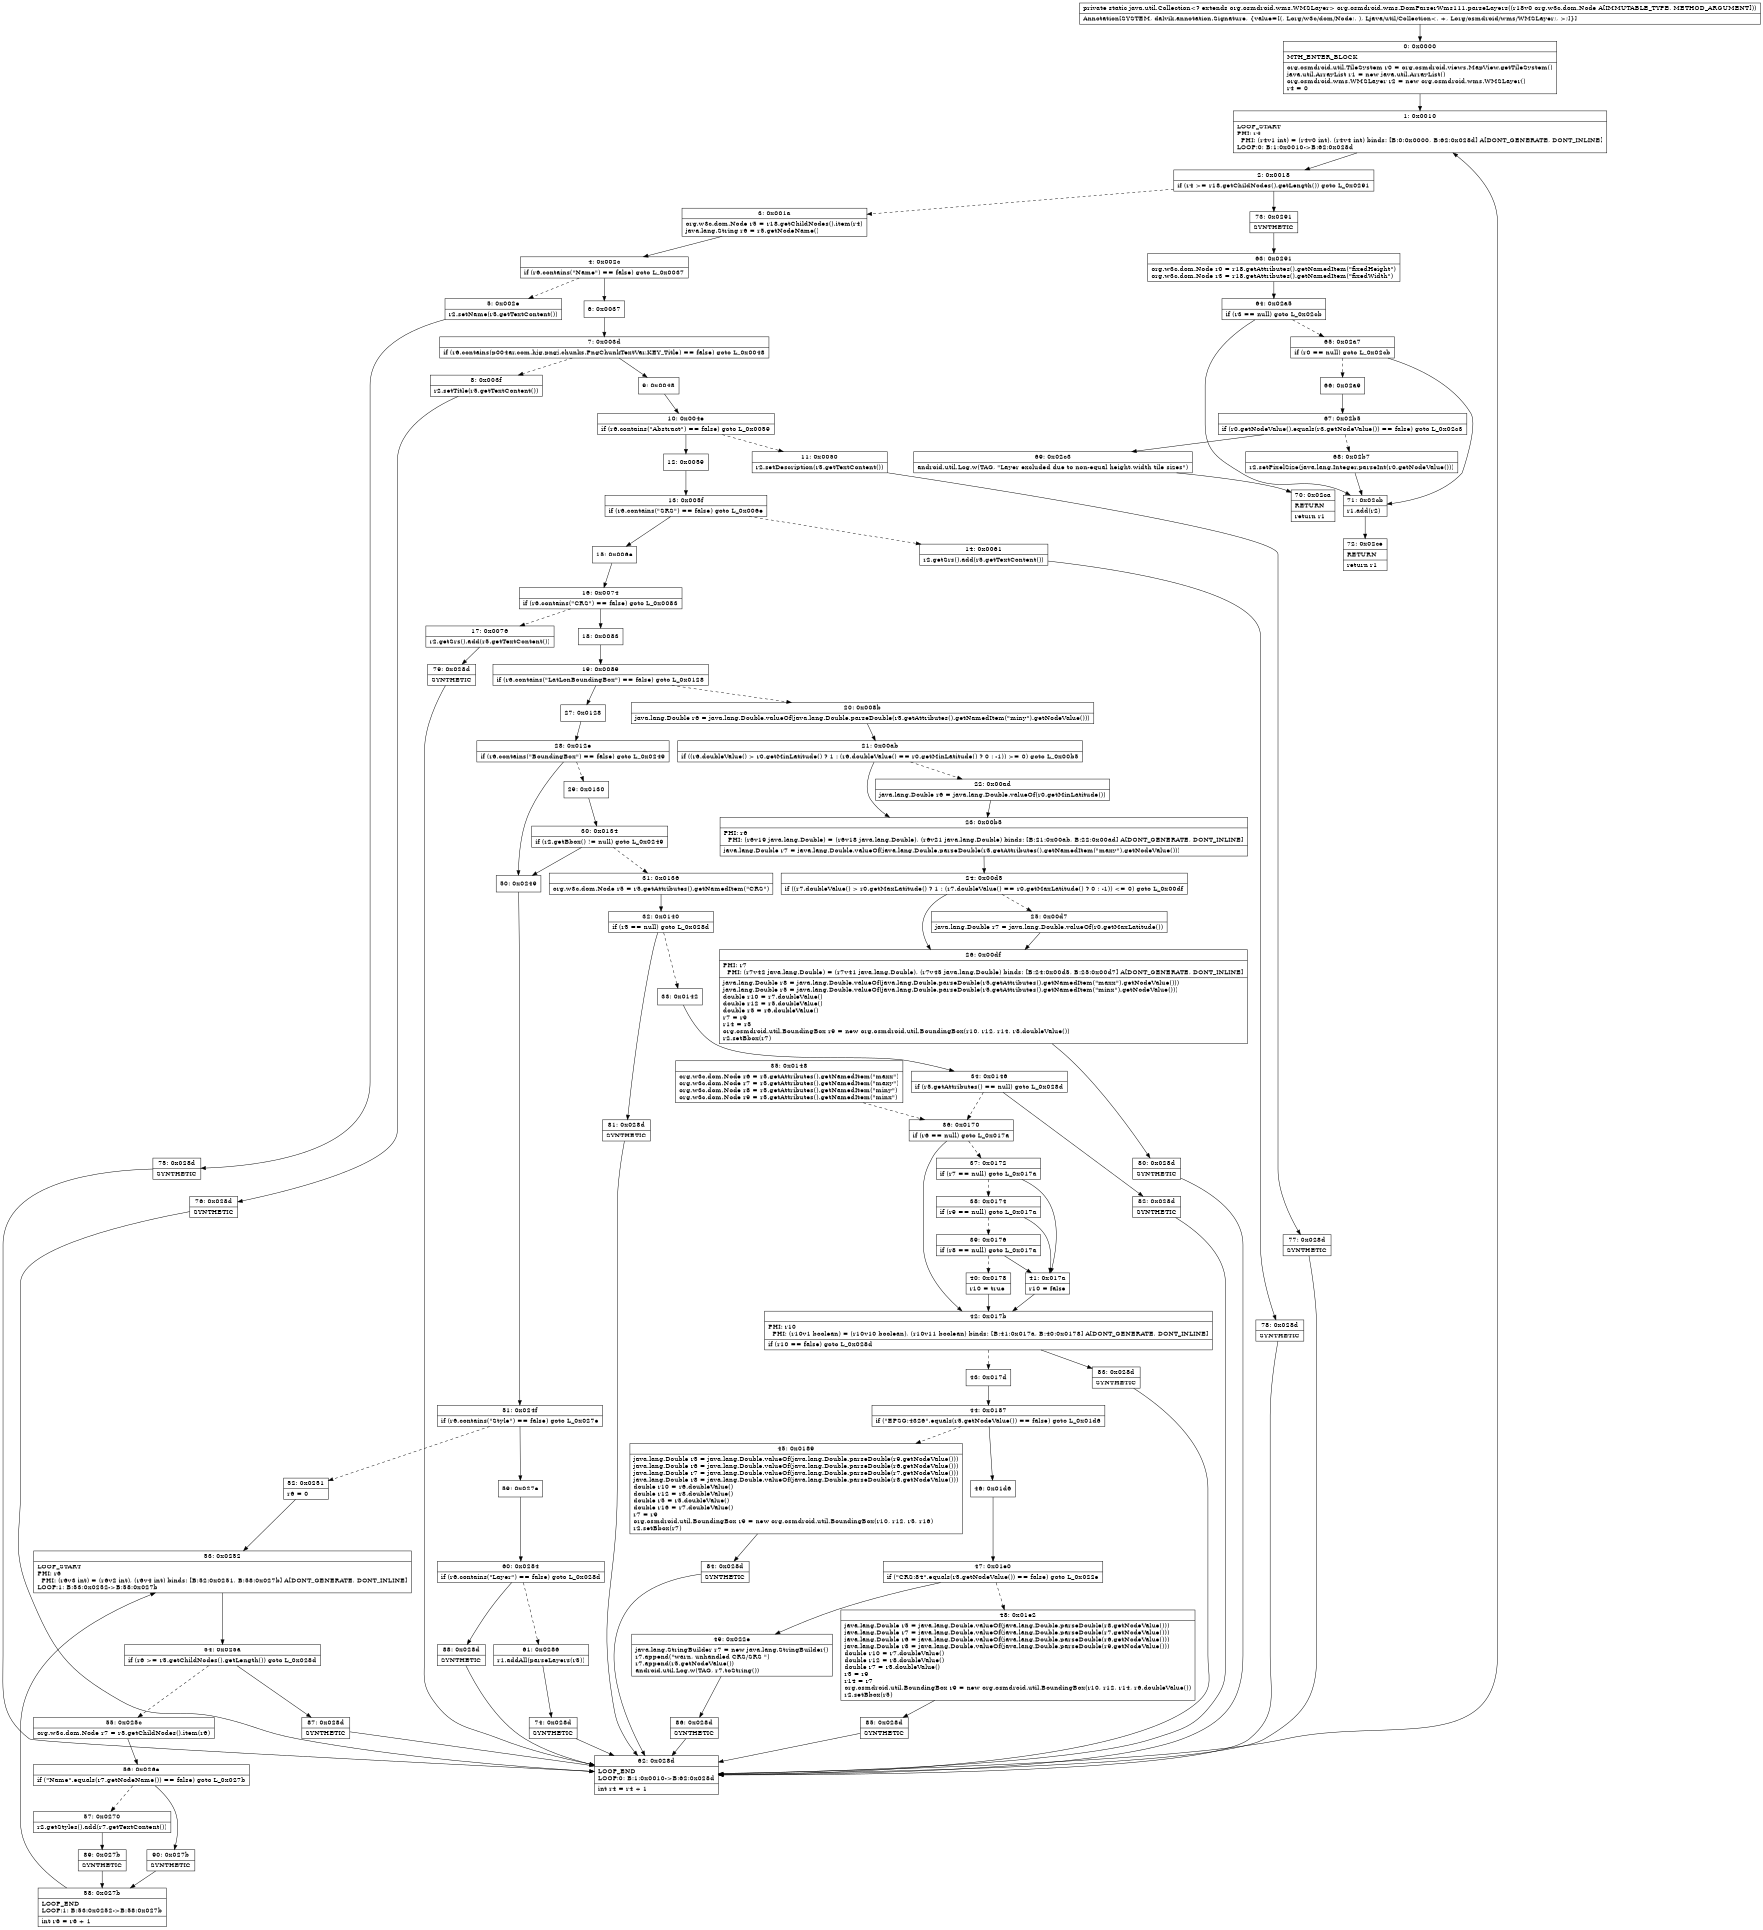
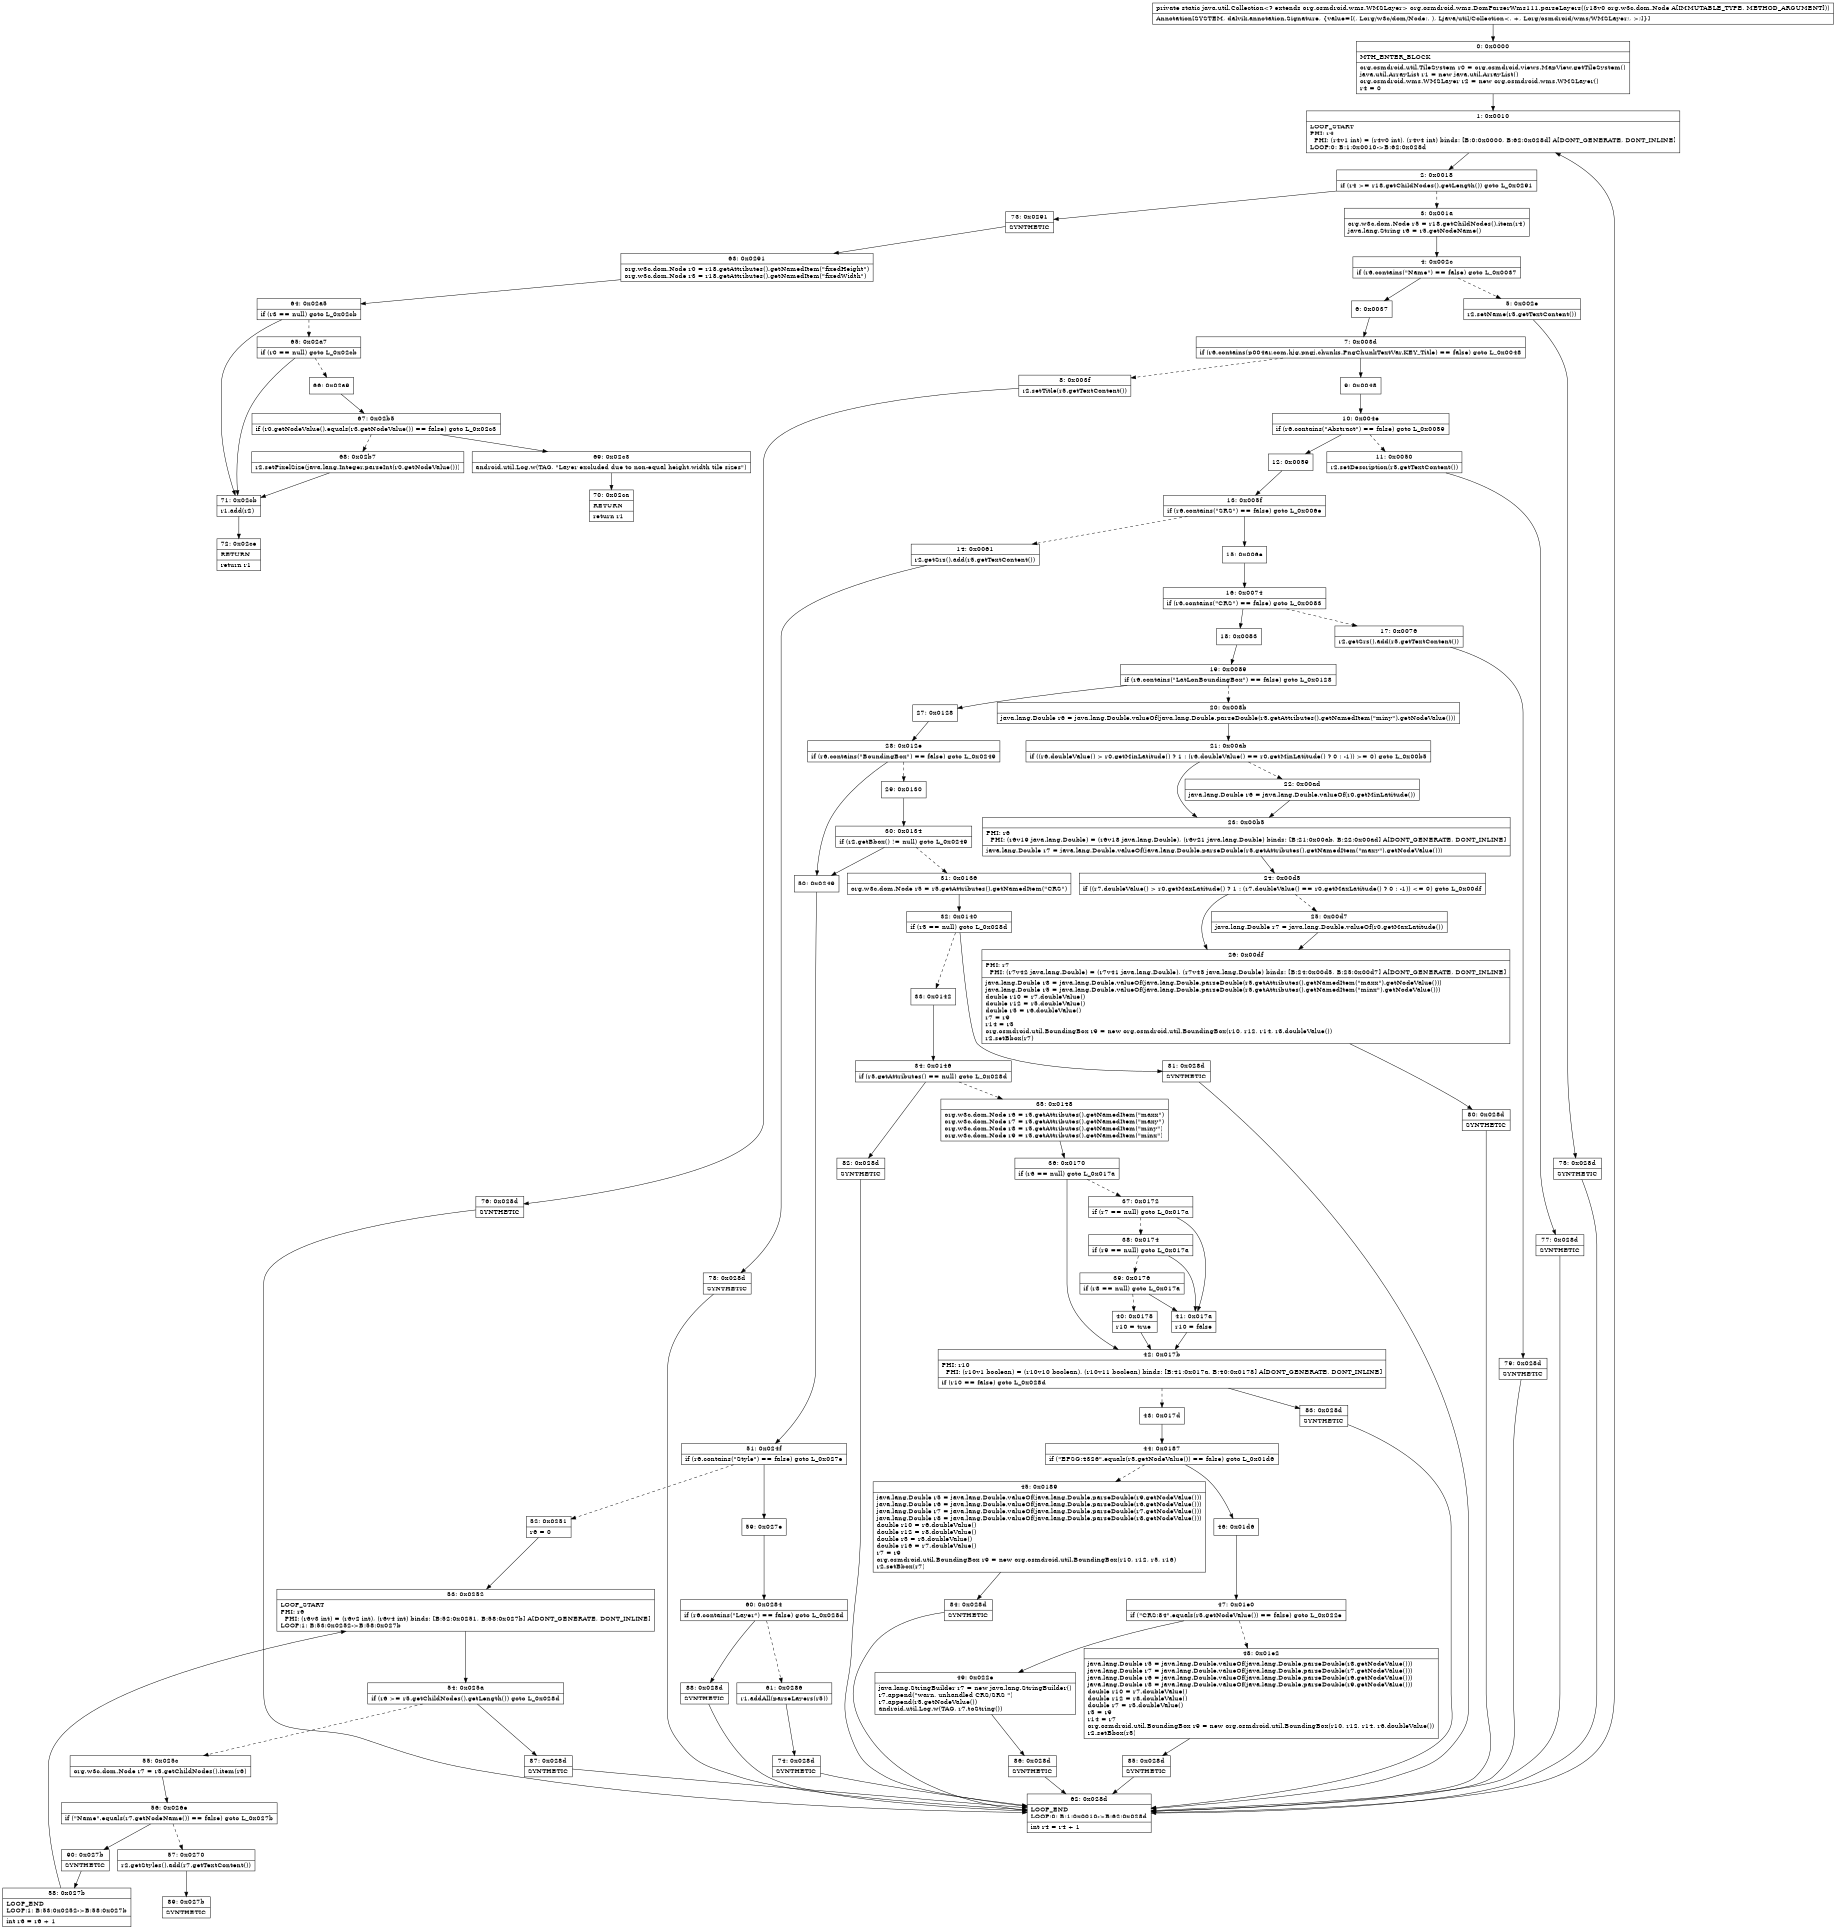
(976, 1104) -> (979, 1090)
(892, 1111) -> (1062, 1147)
(102, 1877) -> none
